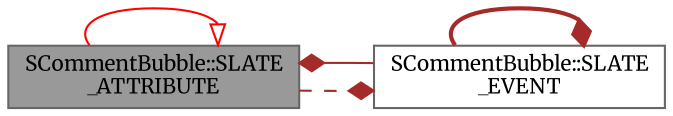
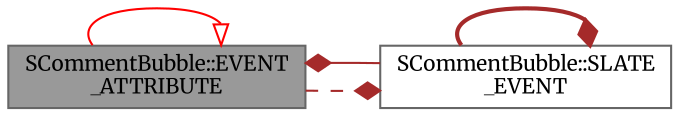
(154, 77) -> (157, 77)
